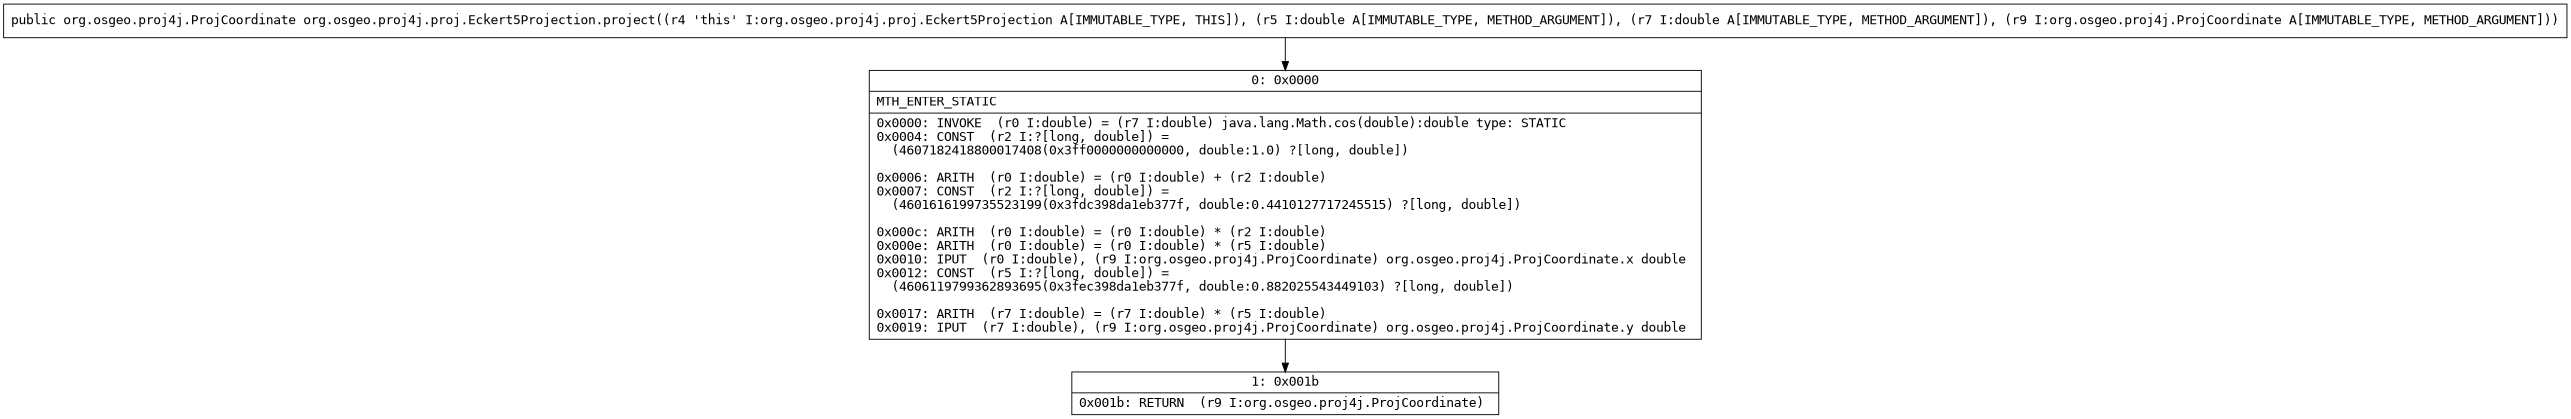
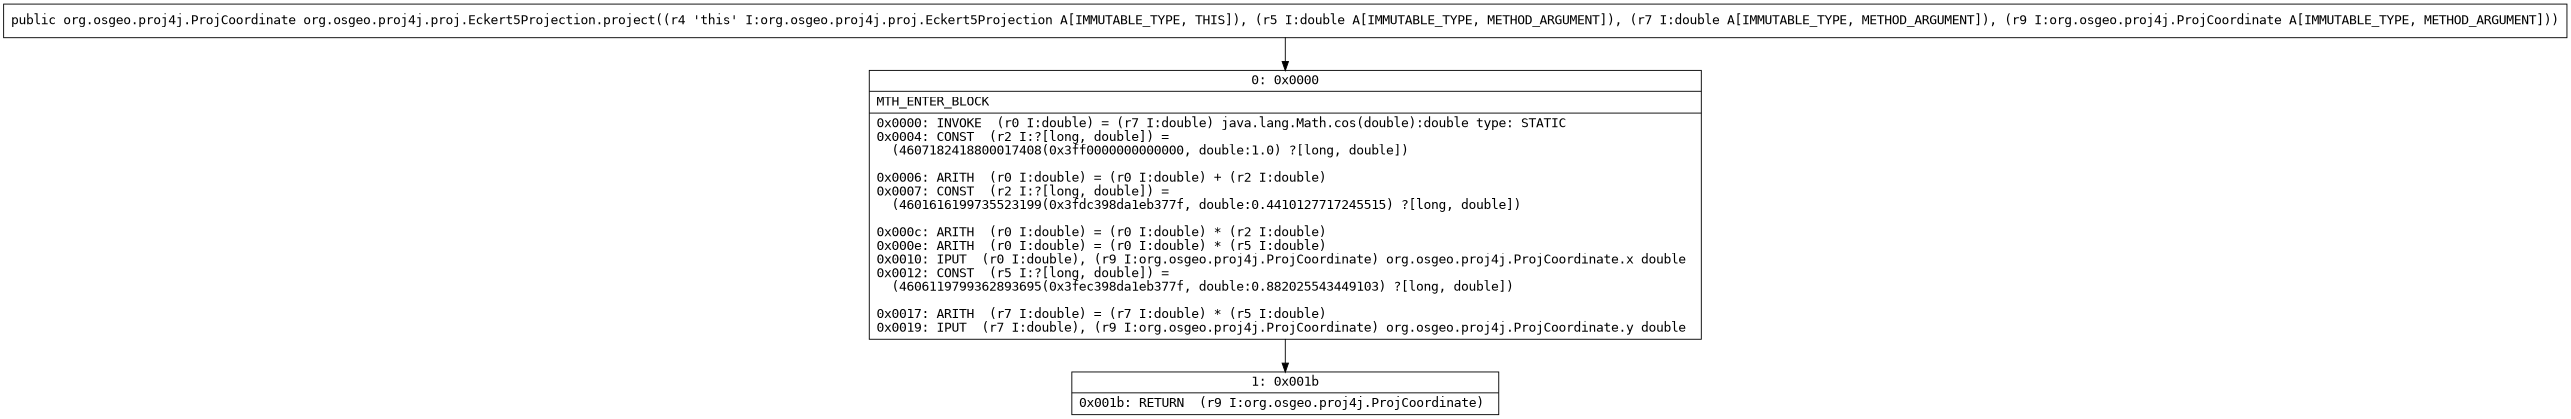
(937, 102) -> (933, 102)
